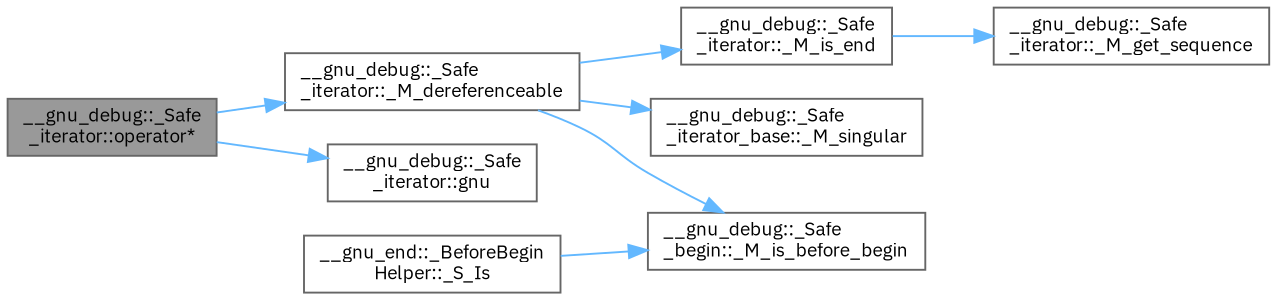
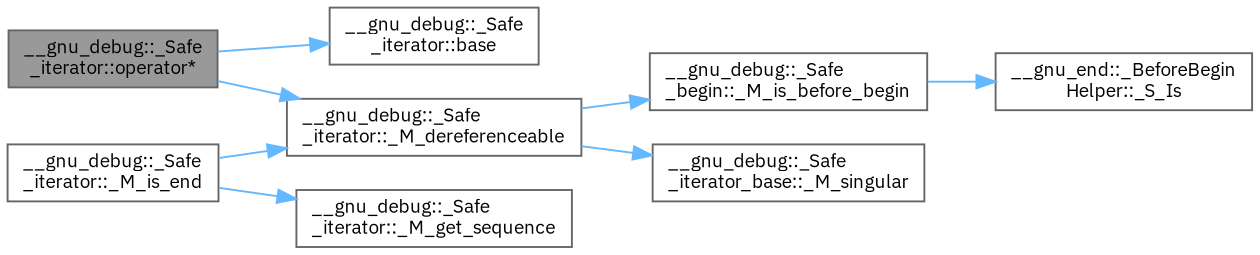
(621, 57) -> (243, 154)
(432, 173) -> (434, 36)
(595, 254) -> (952, 82)
